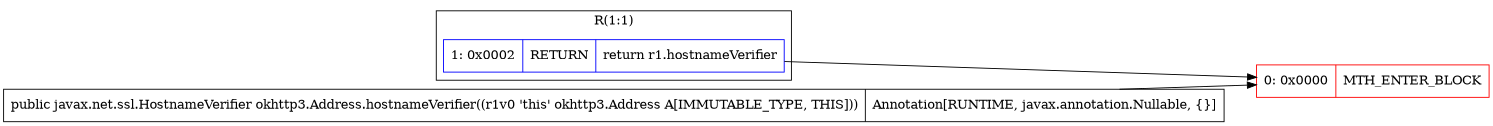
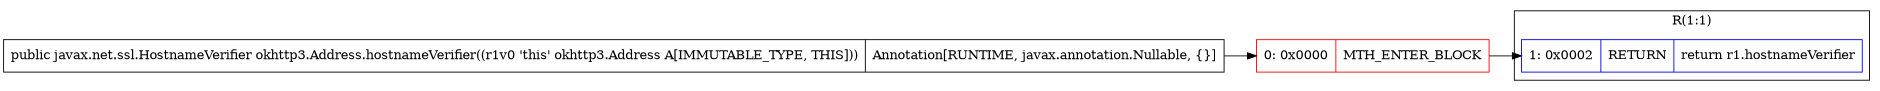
(1016, 69) -> (1501, 56)
